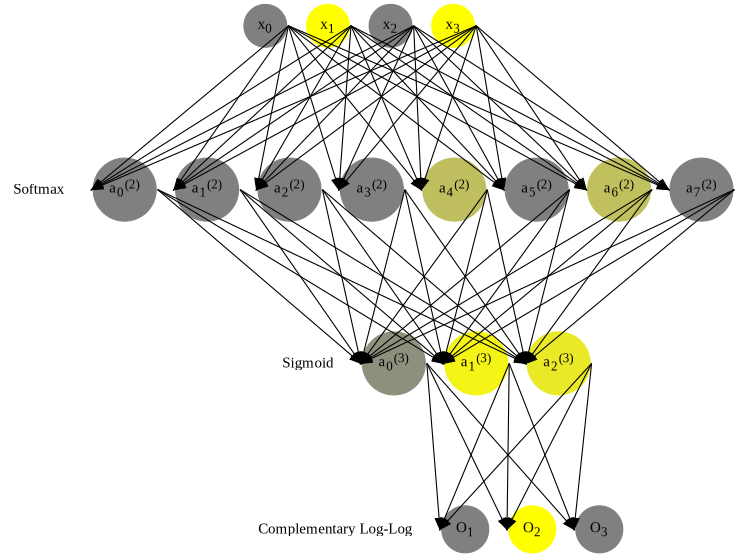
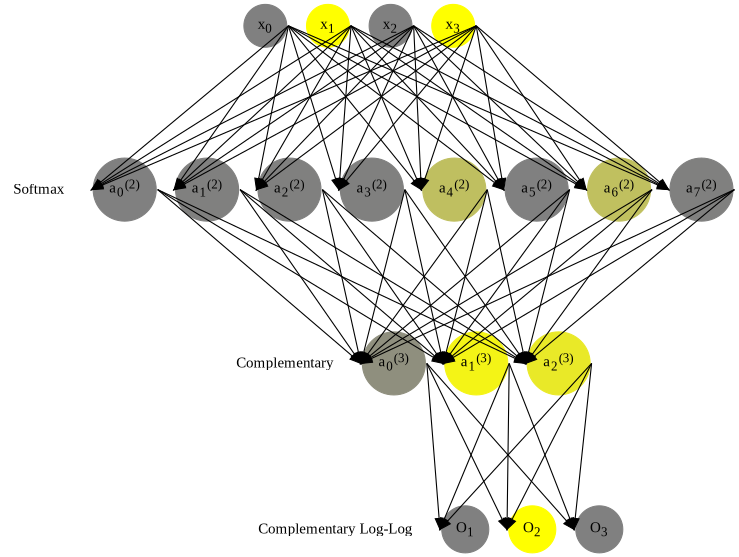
(308, 363) -> (285, 363)
